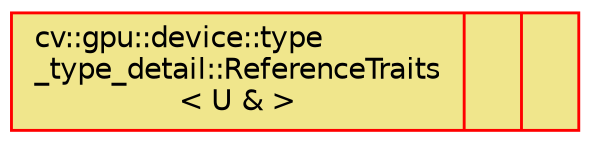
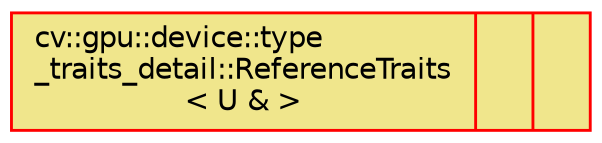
(238, 70) -> (244, 70)
